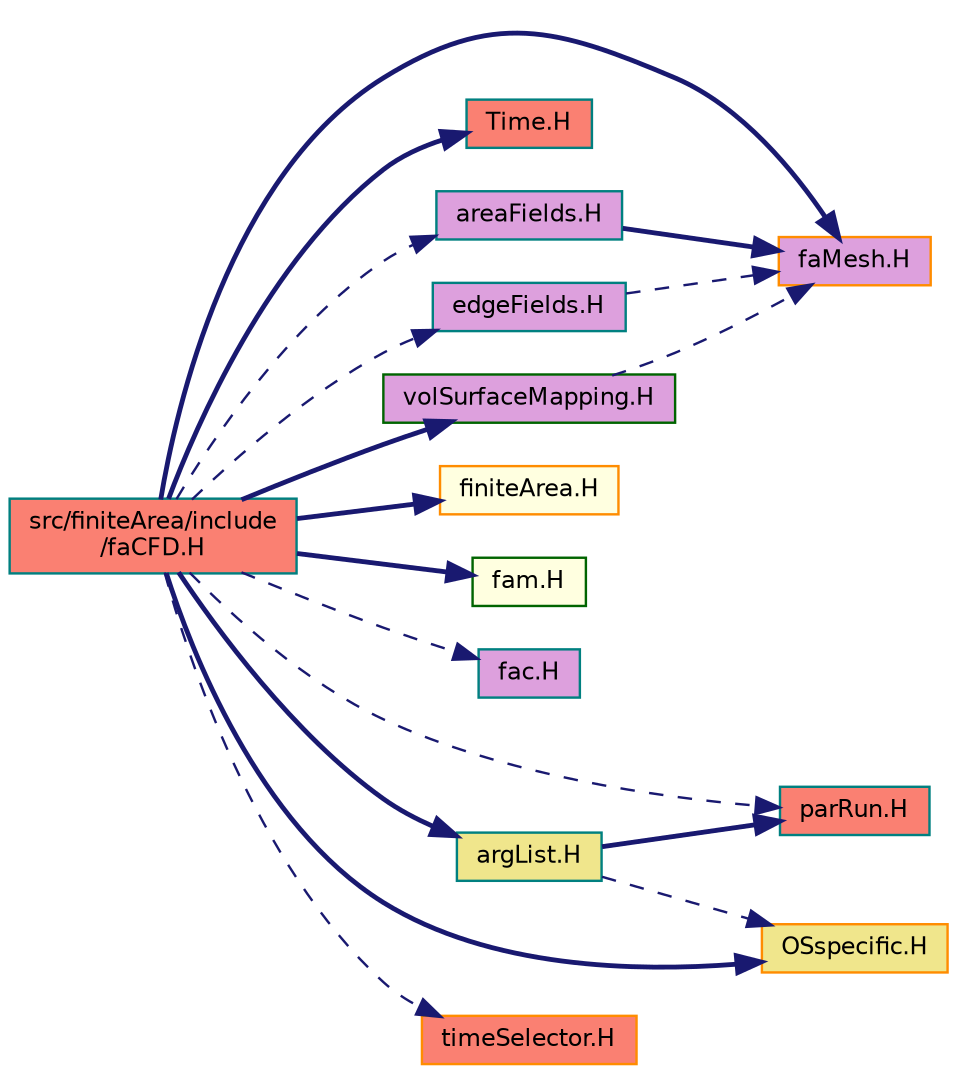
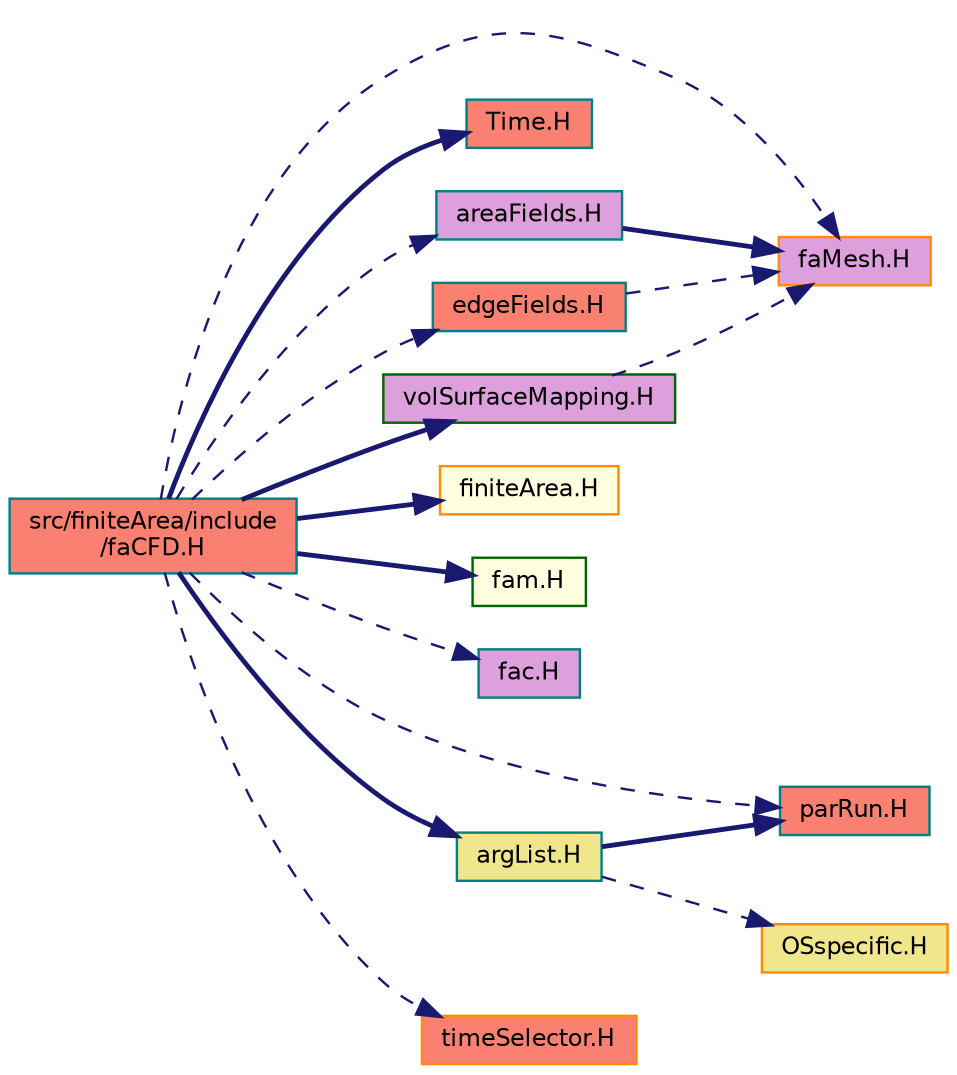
(395, 72) -> (395, 72)
(529, 307) -> (529, 307)
(368, 891) -> none
